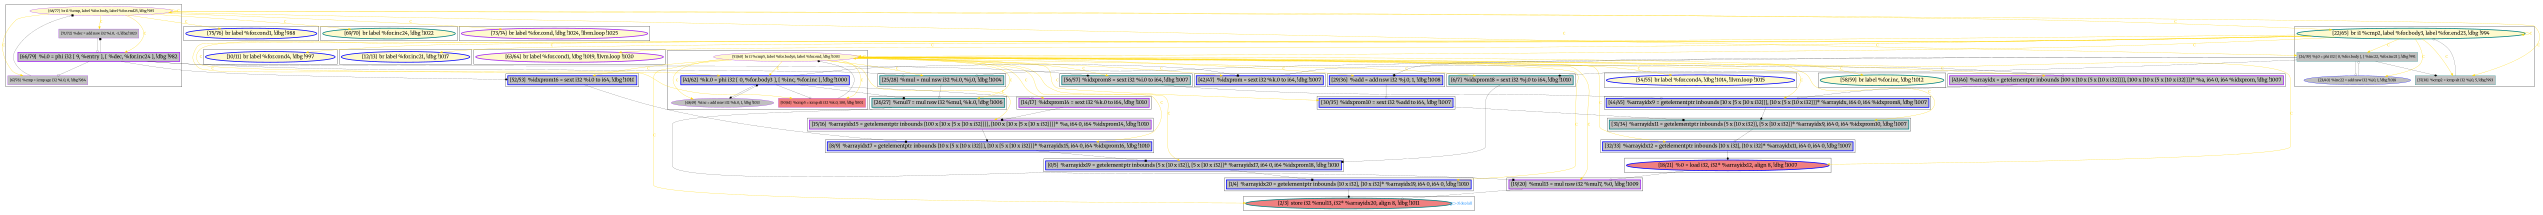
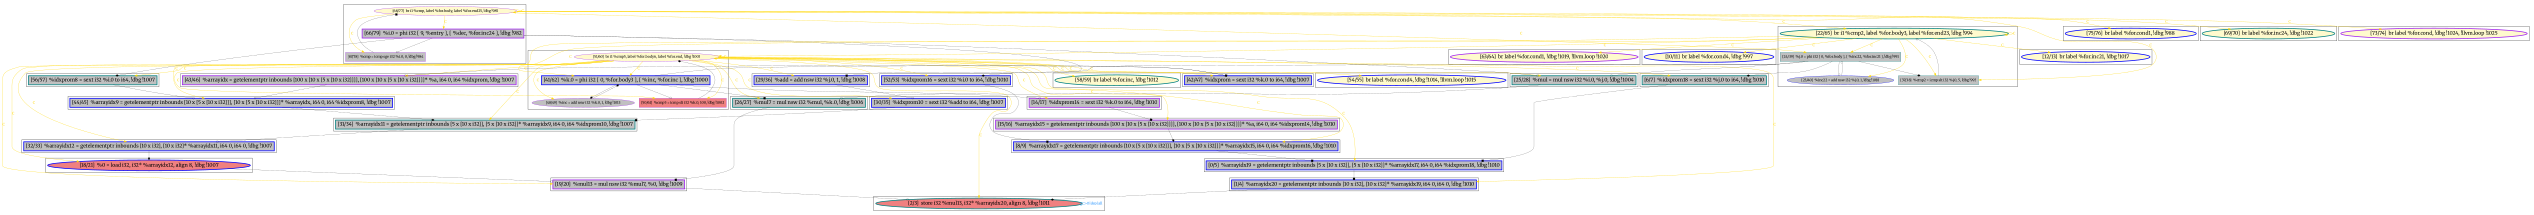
(99, 34) -> none
